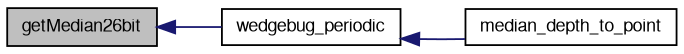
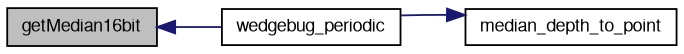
(82, 27) -> (82, 27)
(442, 39) -> (424, 15)
